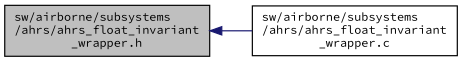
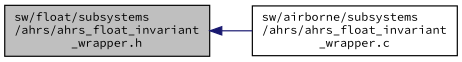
(107, 31) -> (107, 31)
